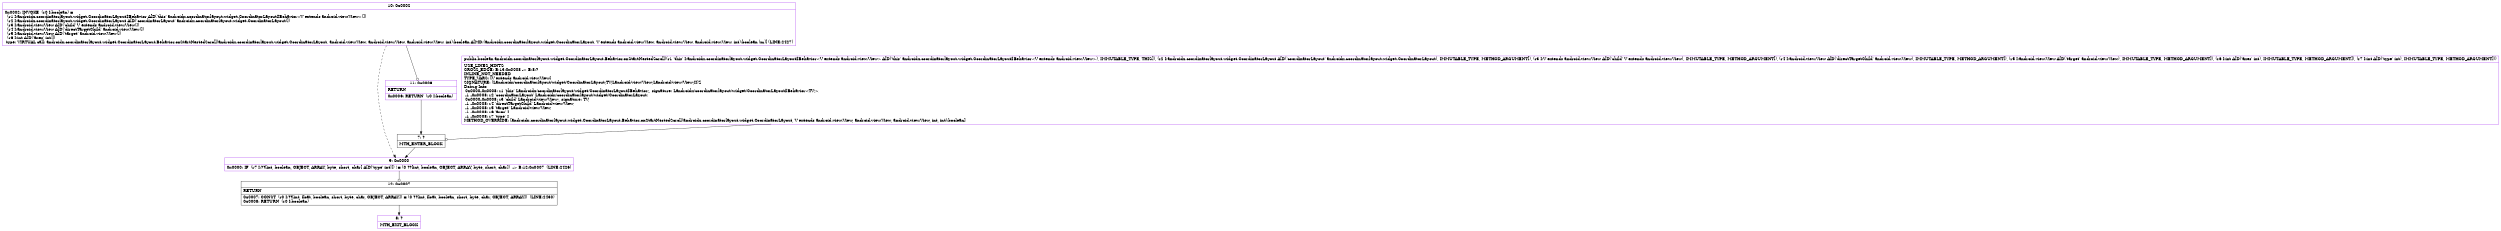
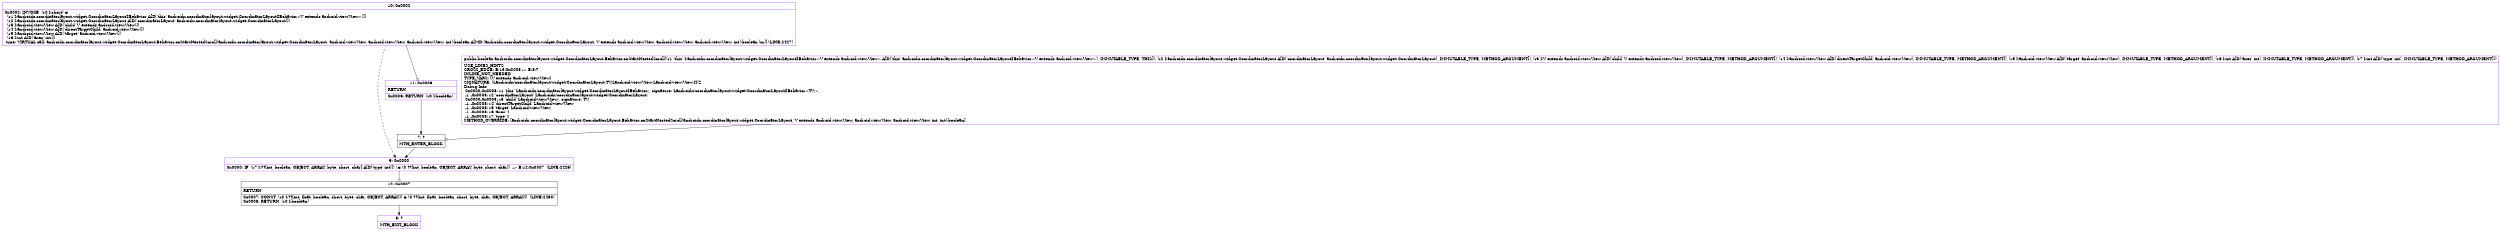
(40, 13) -> (37, 13)
